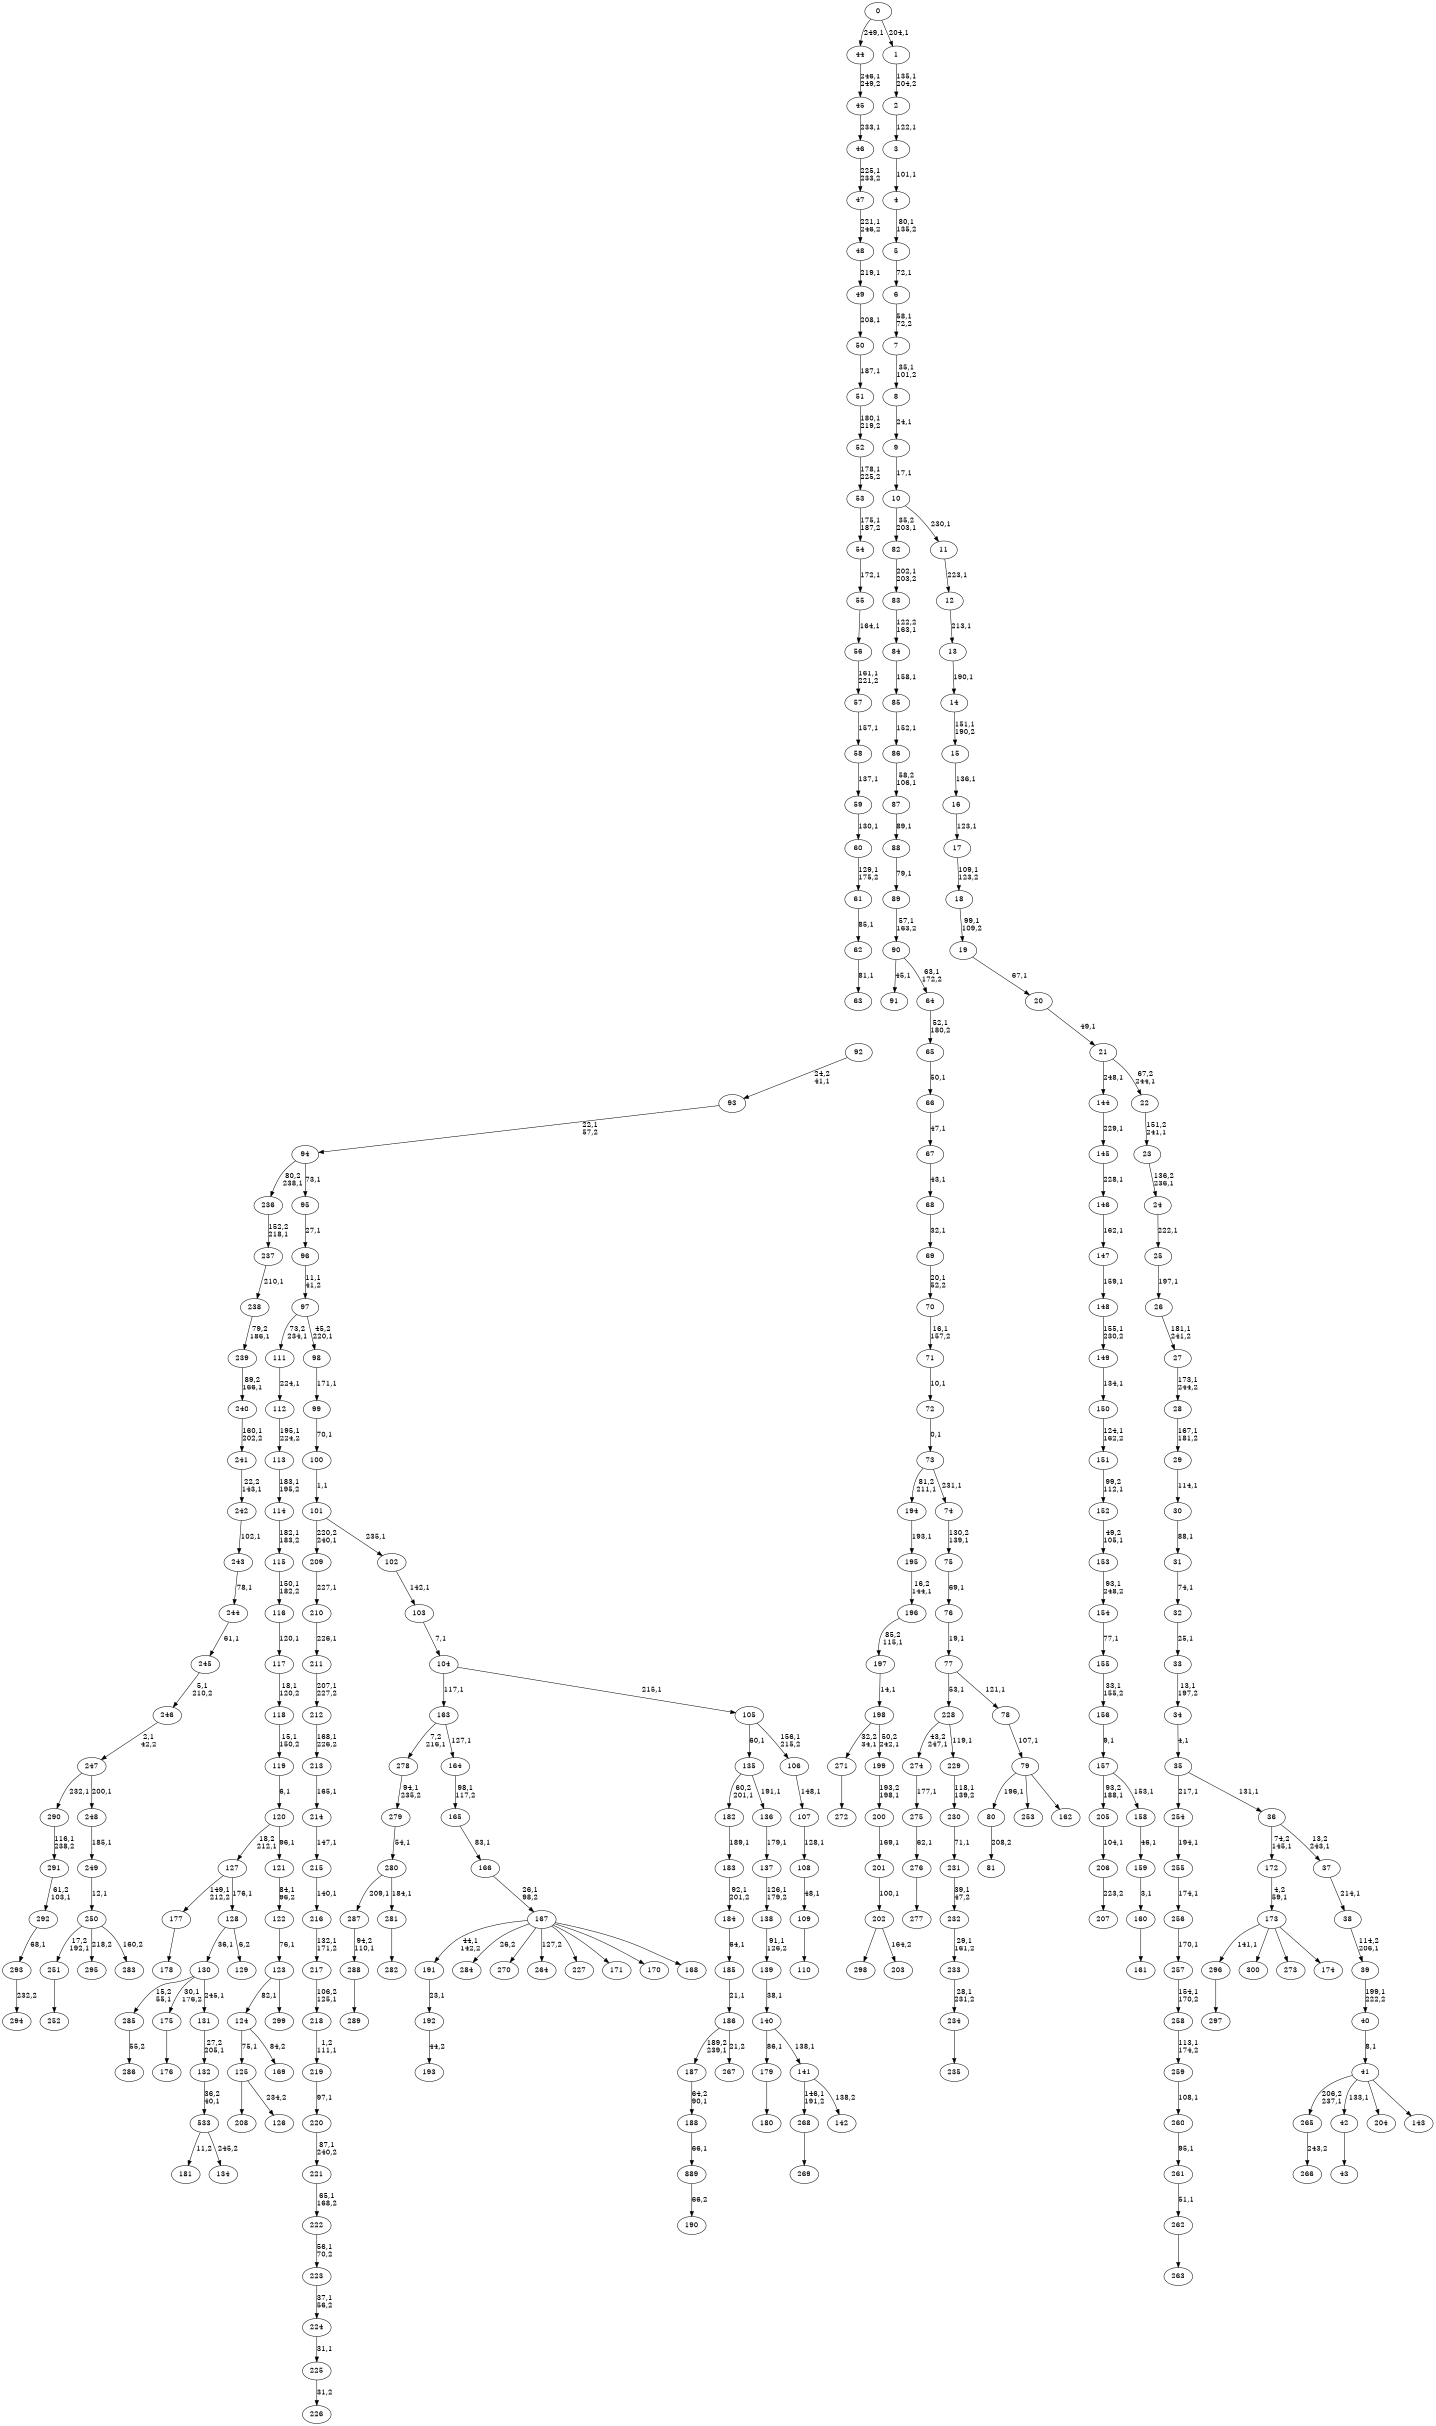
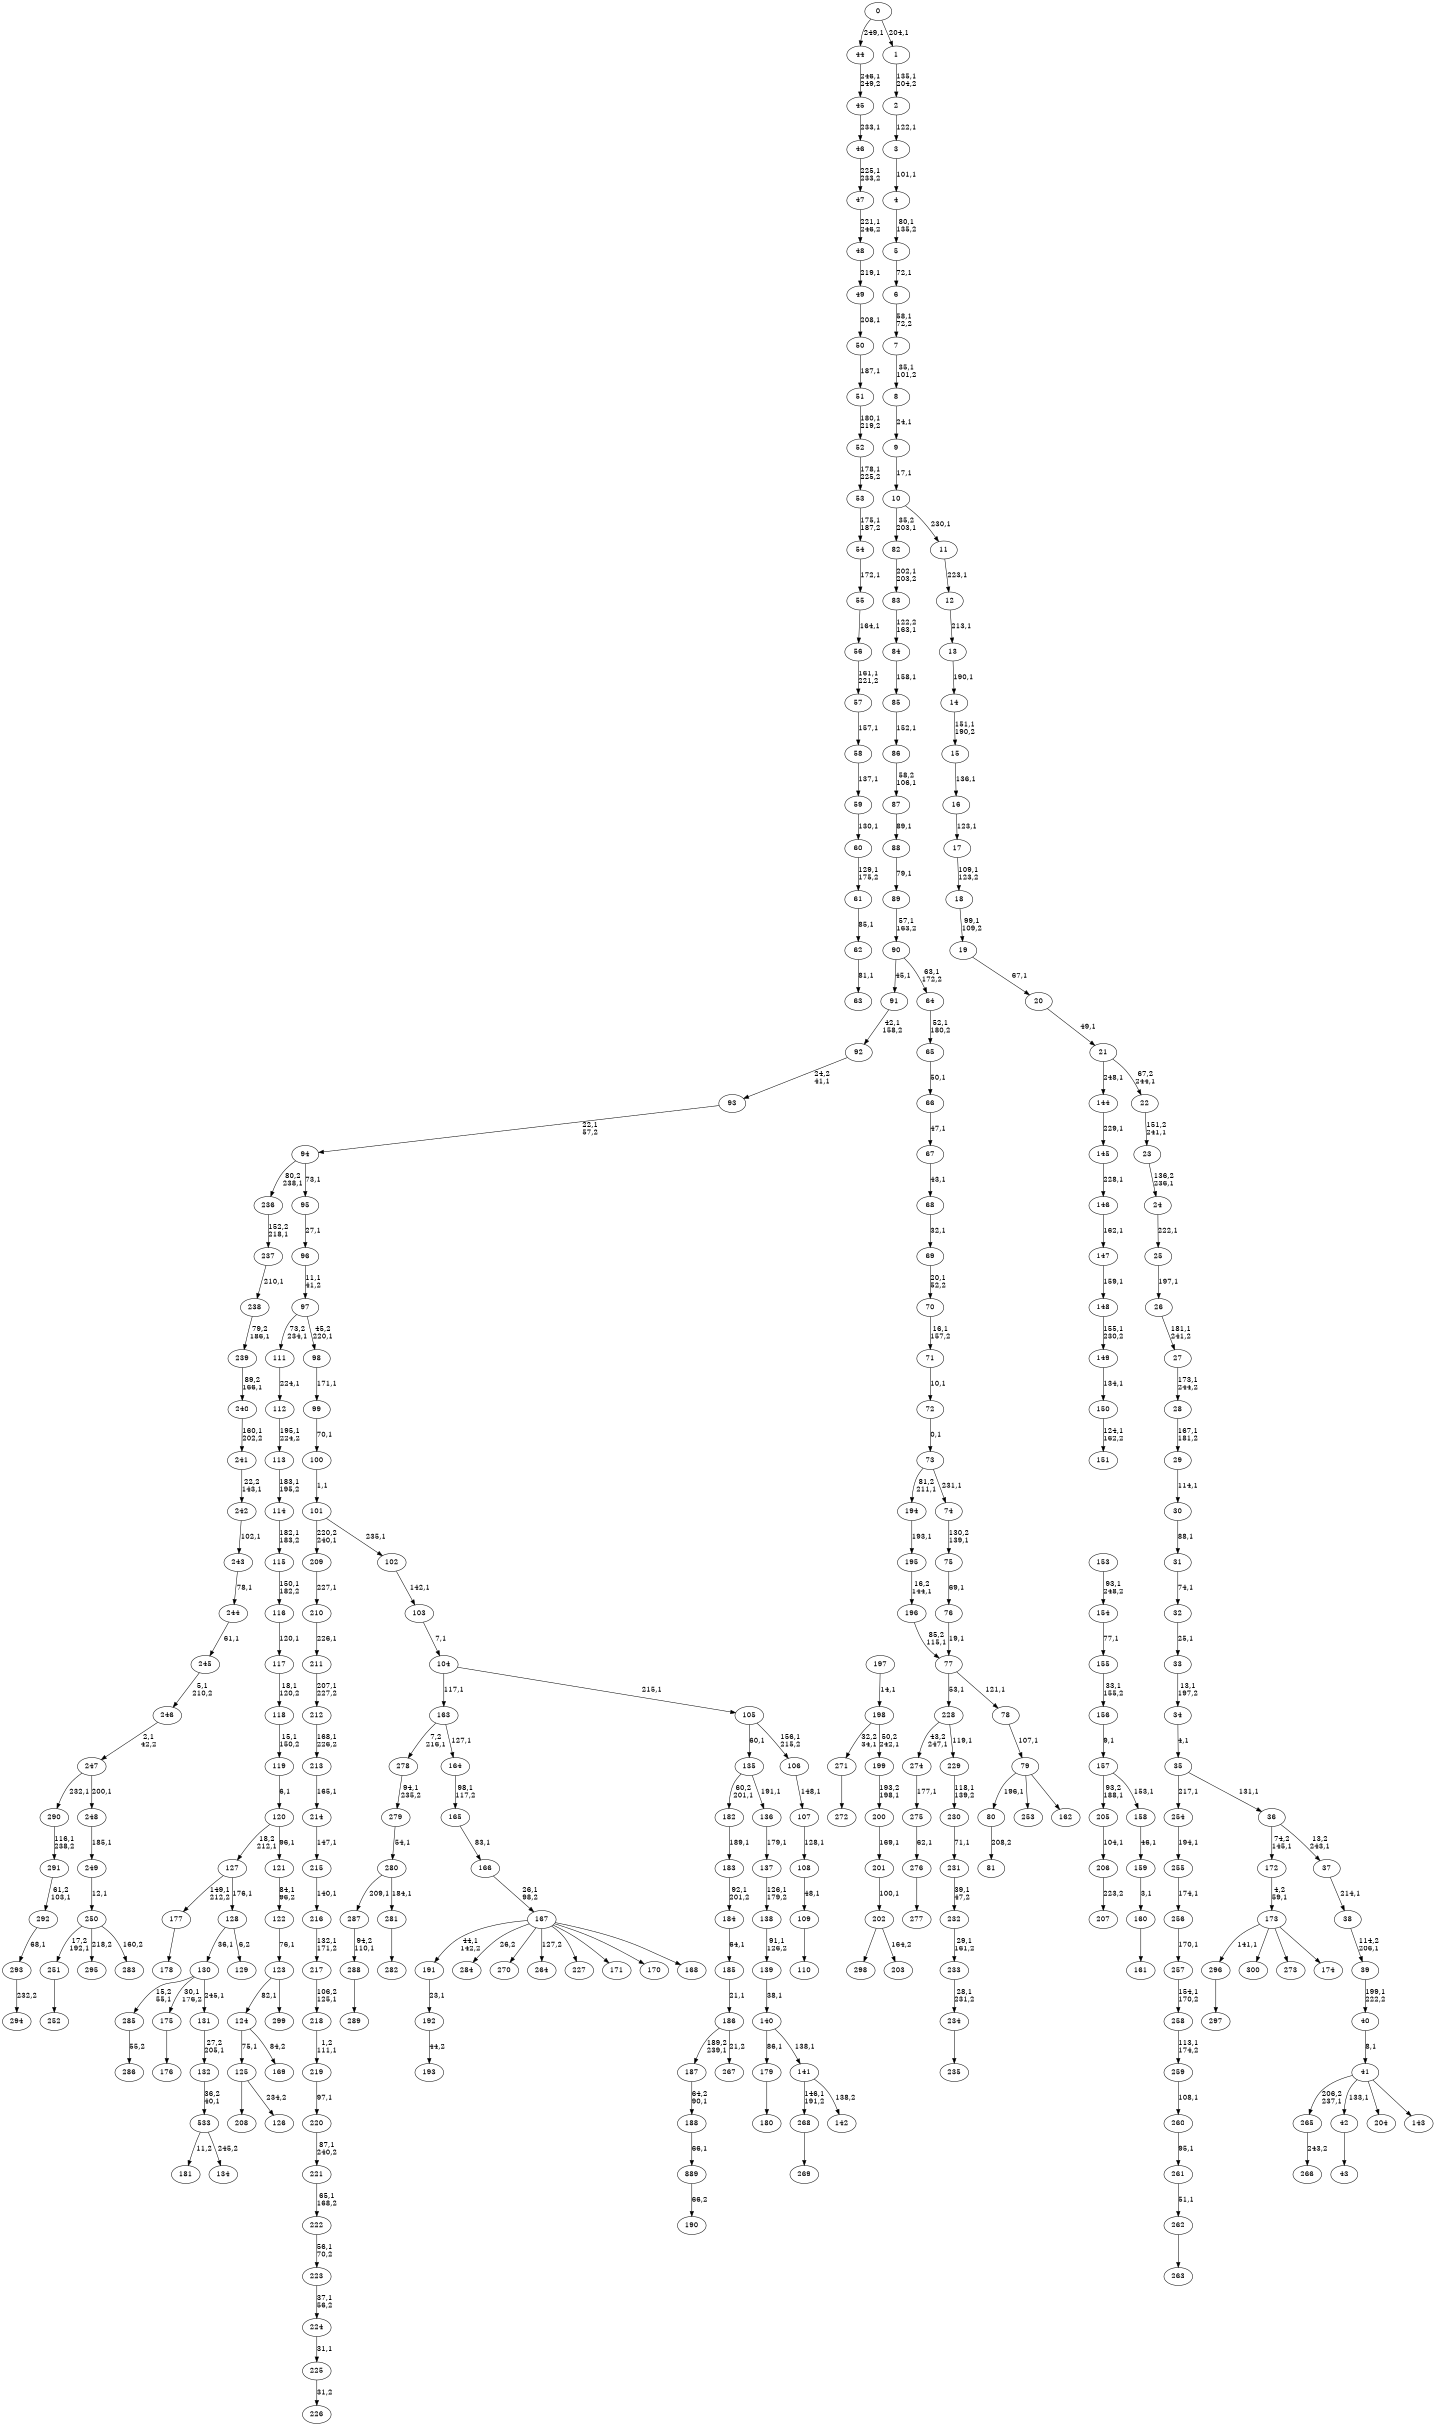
none -> (878, 1025)
(1103, 1512) -> none
(883, 1631) -> (922, 1640)
